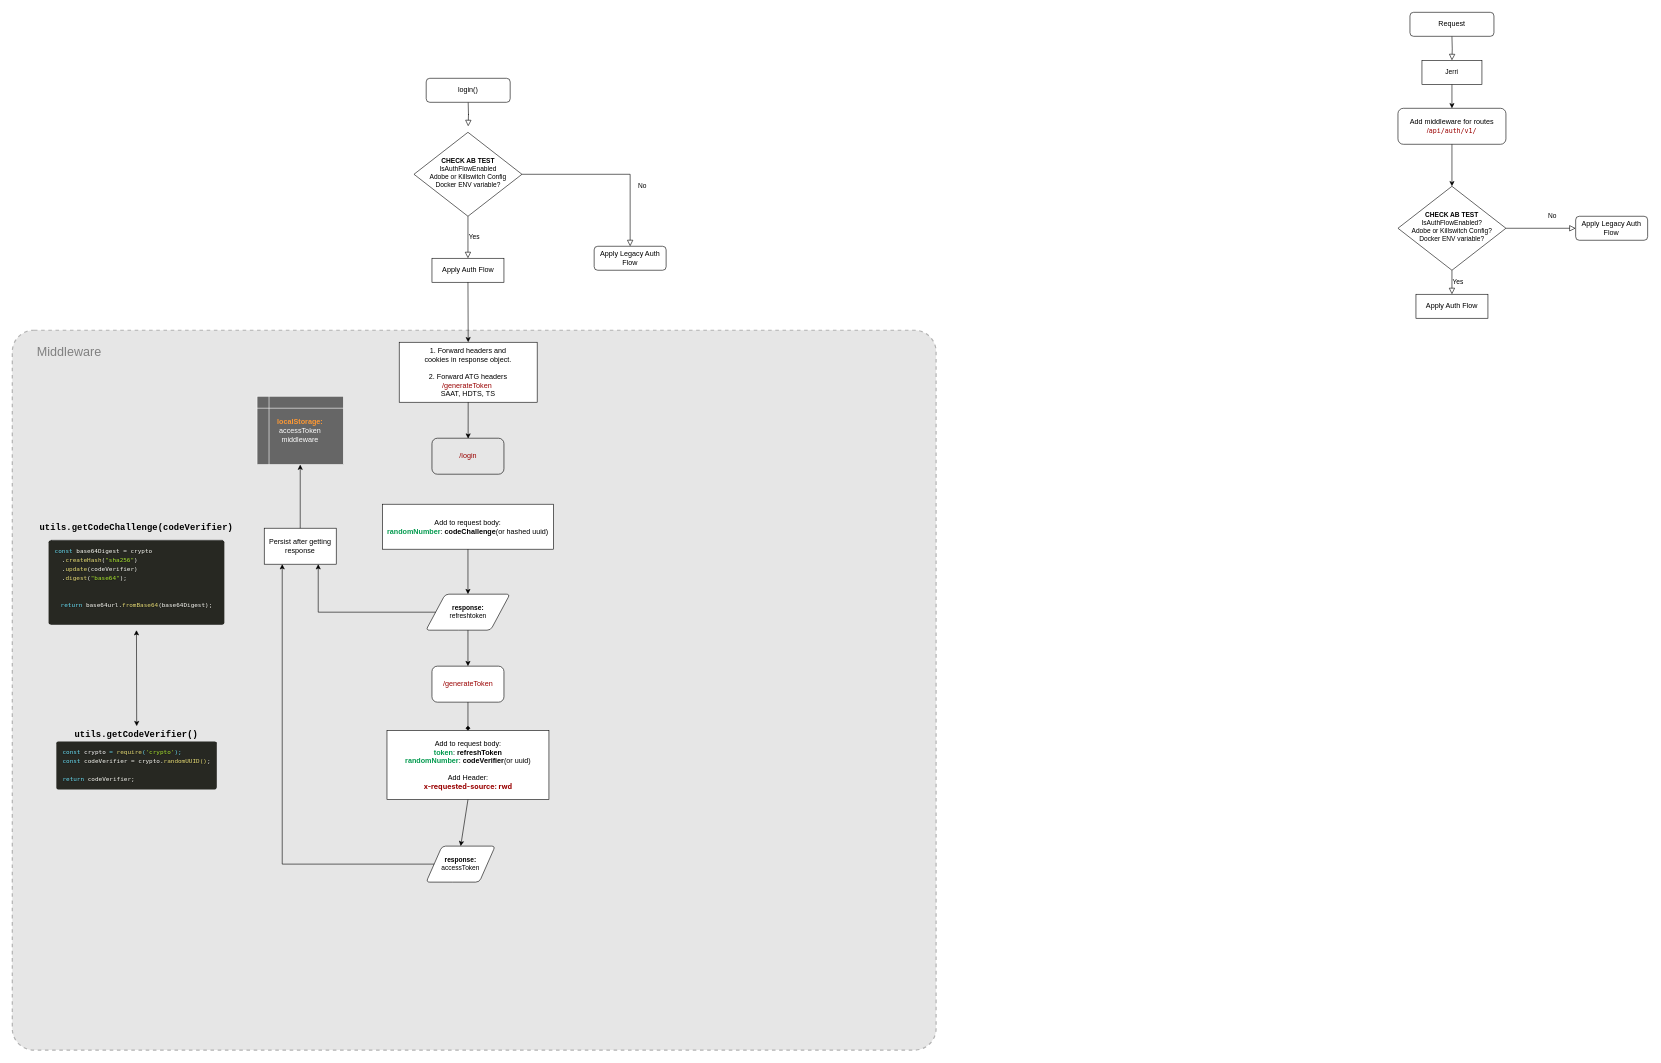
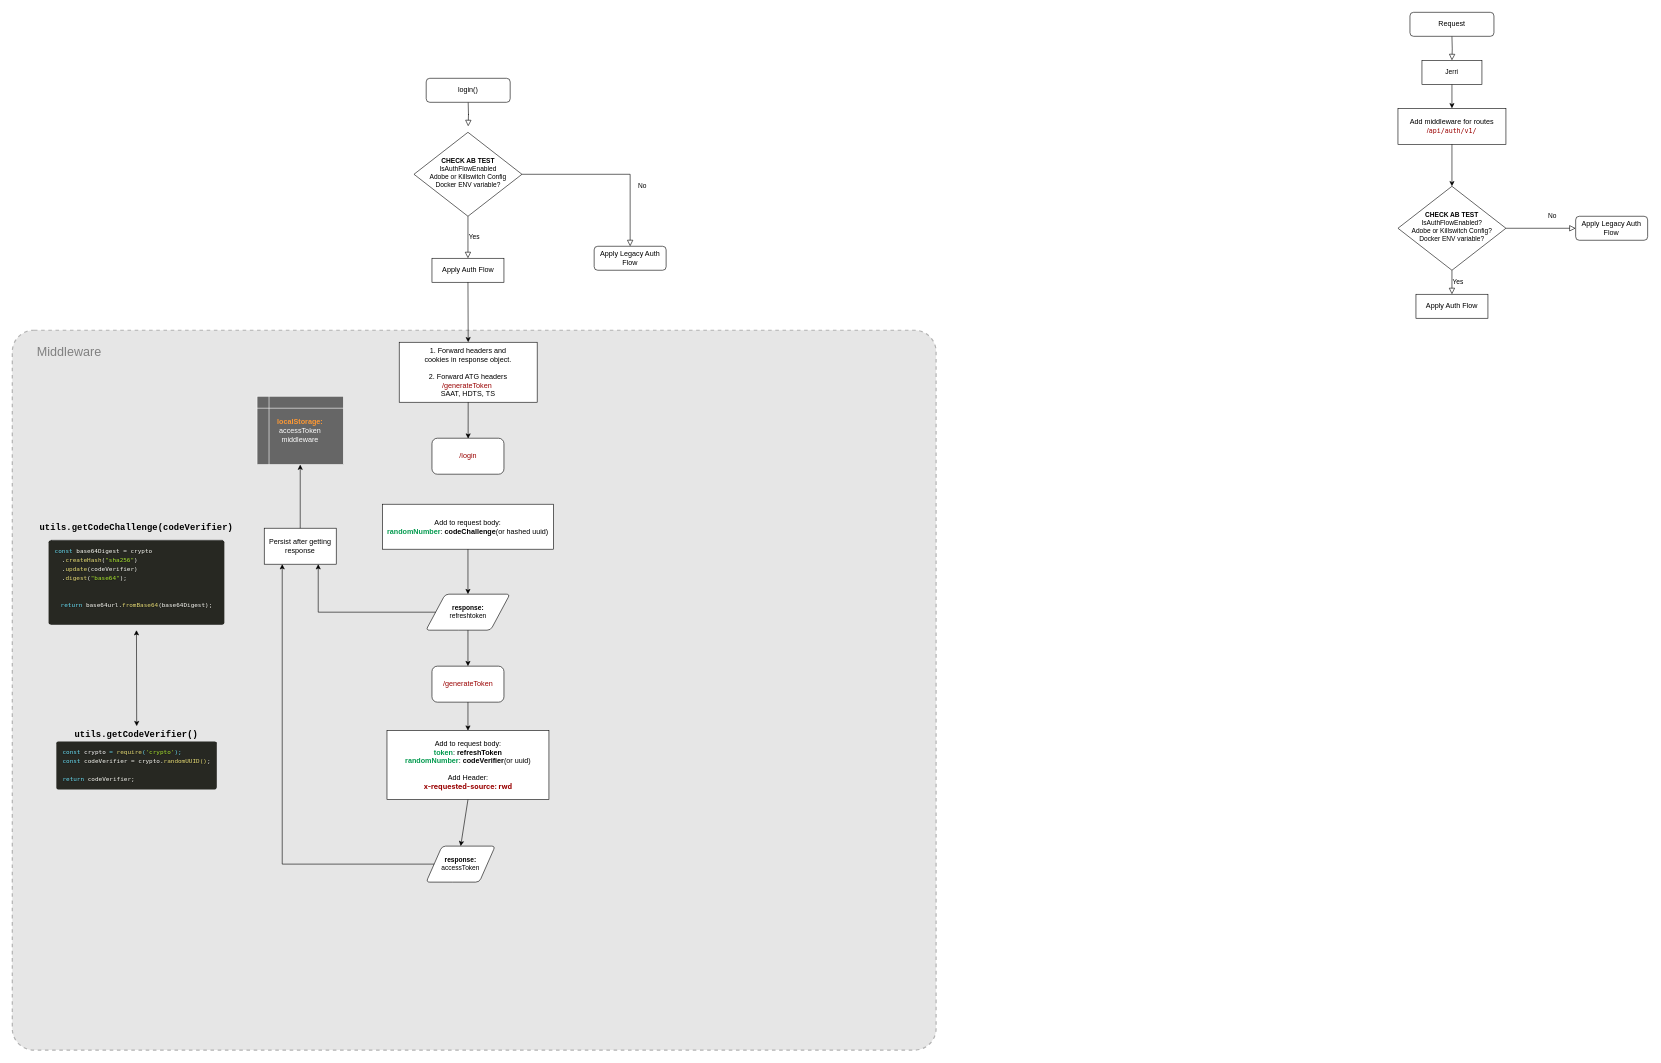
(1452, 126) -> (1452, 126)
(468, 456) -> (468, 456)
(468, 725) -> (468, 725)
